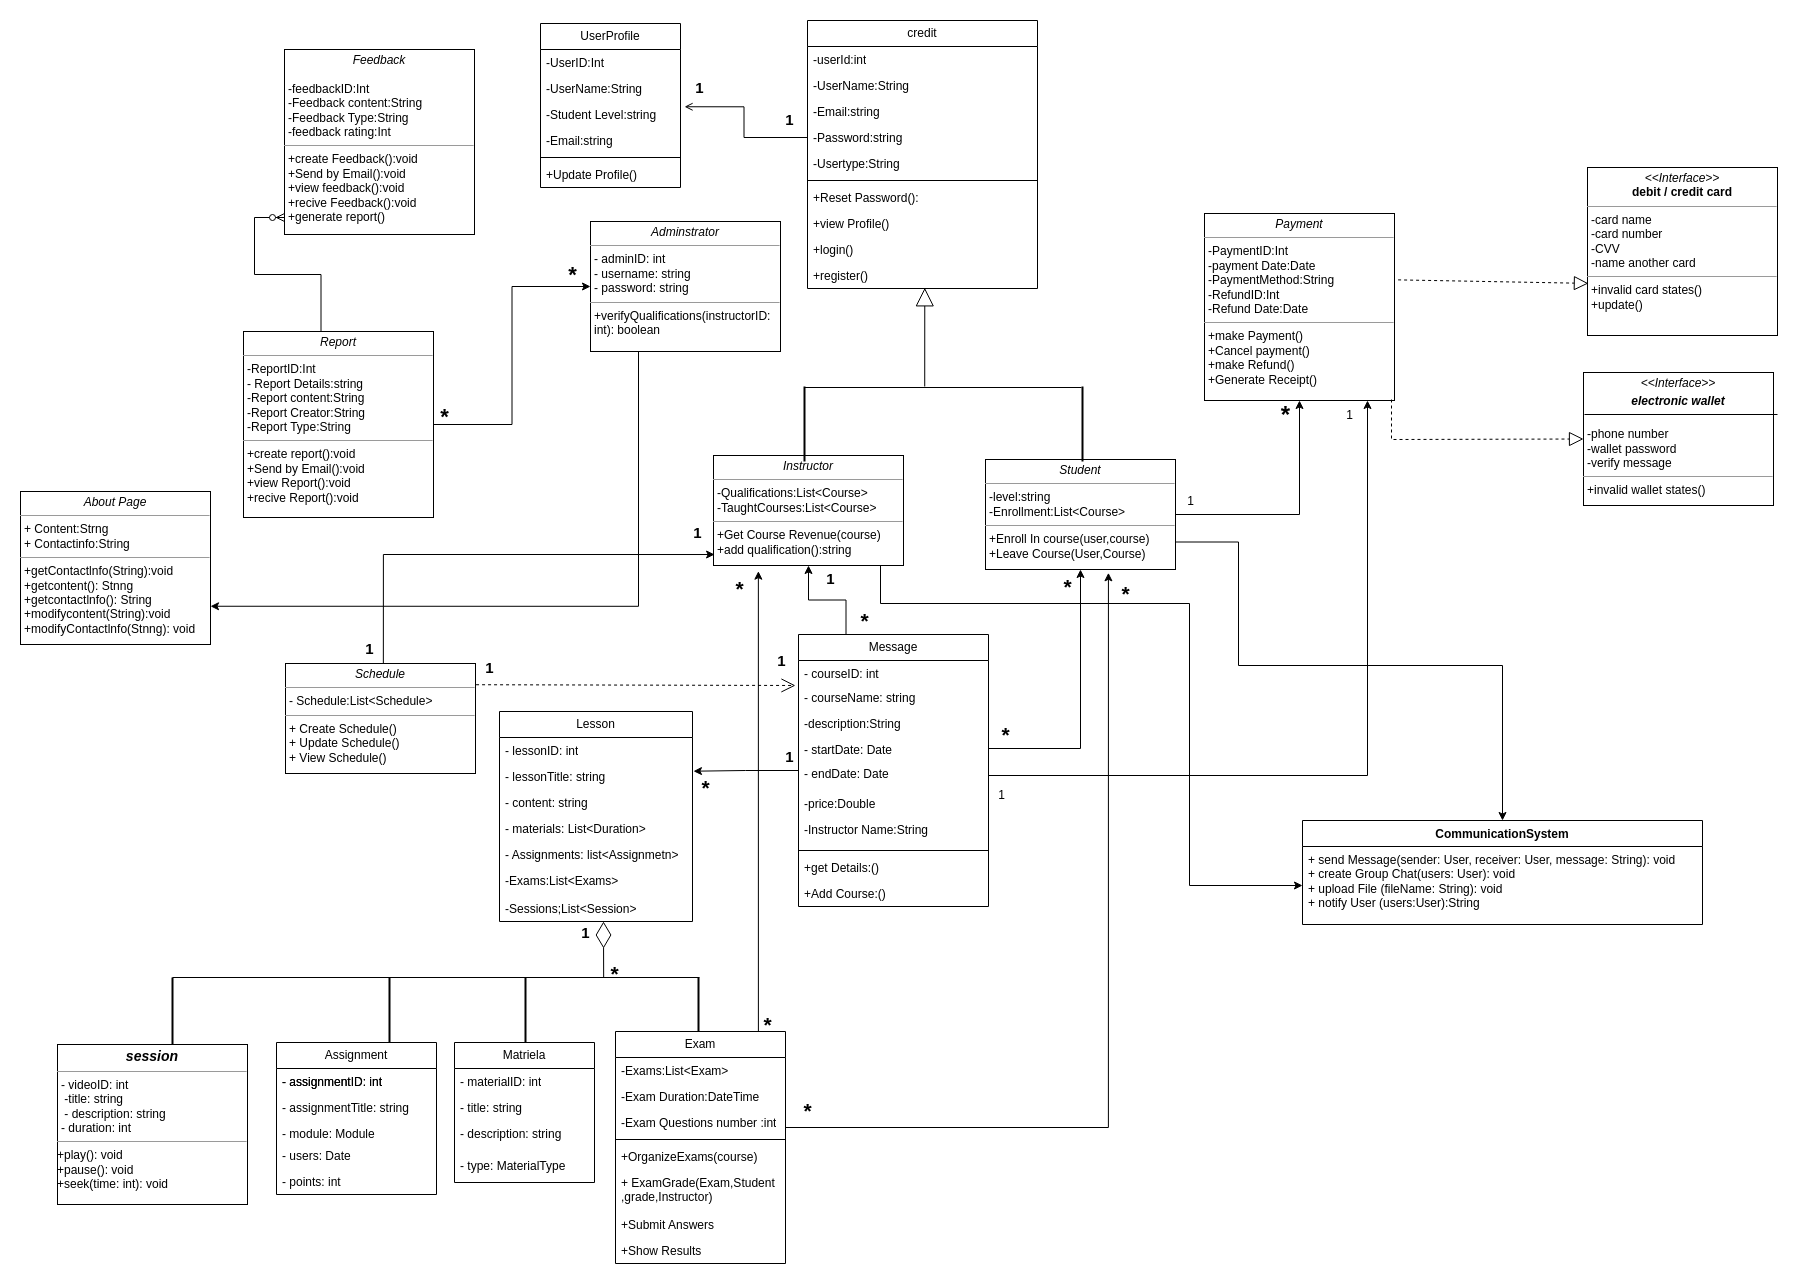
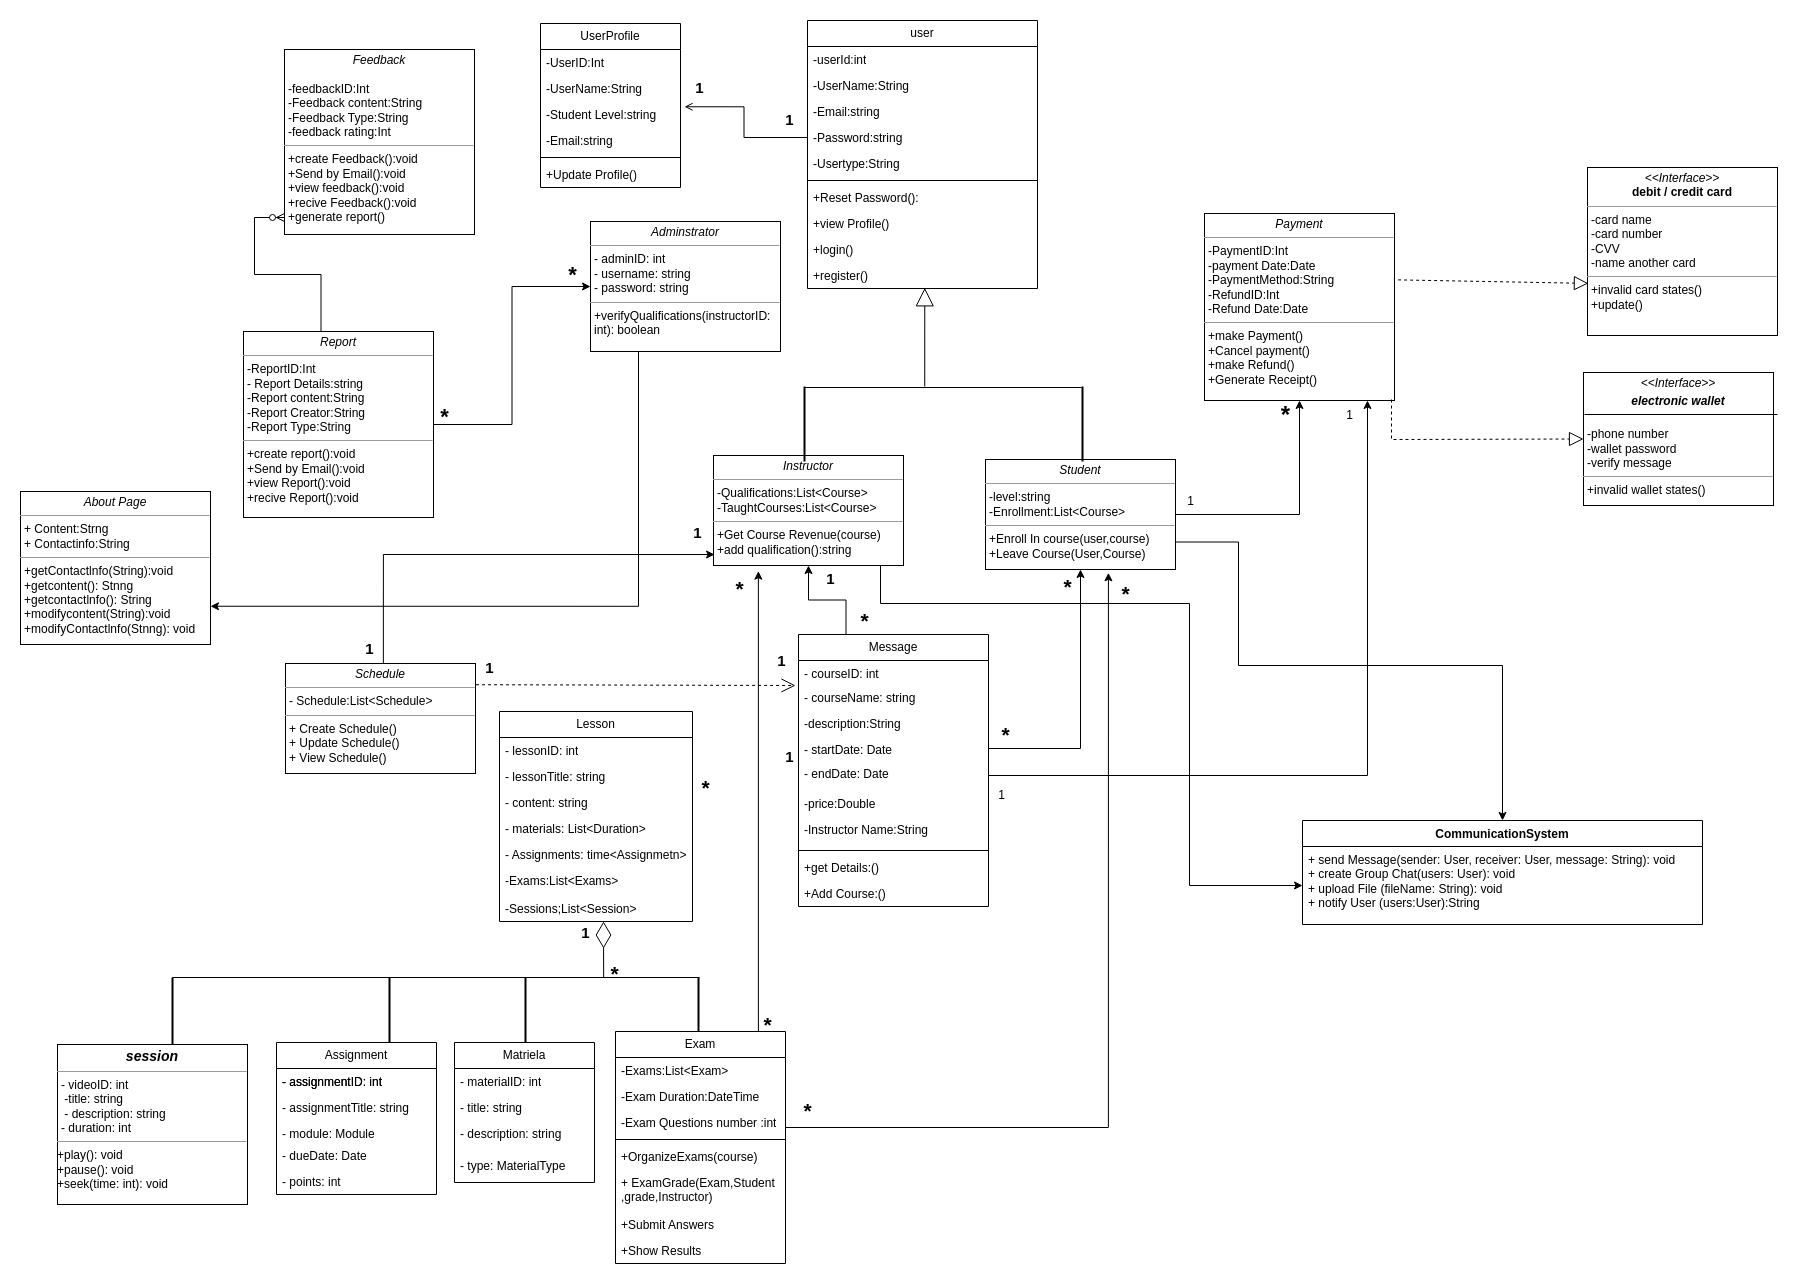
(923, 34) -> (923, 34)
(750, 771) -> none
(597, 863) -> (597, 863)
(322, 1157) -> (328, 1157)
